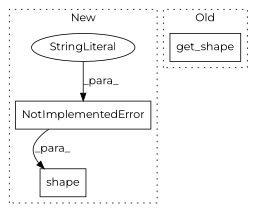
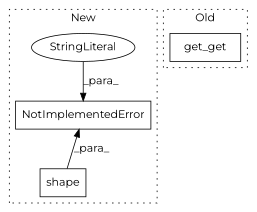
(205, 47) -> (205, 47)
(35, 144) -> (72, 153)
